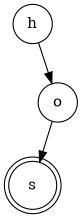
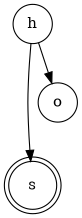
(48, 136) -> (28, 97)
